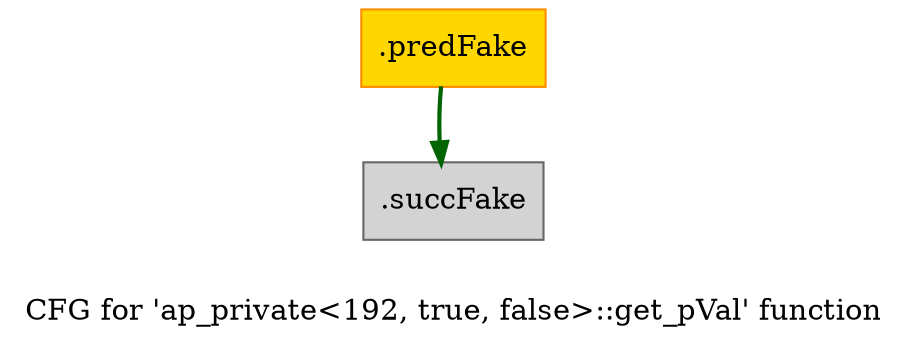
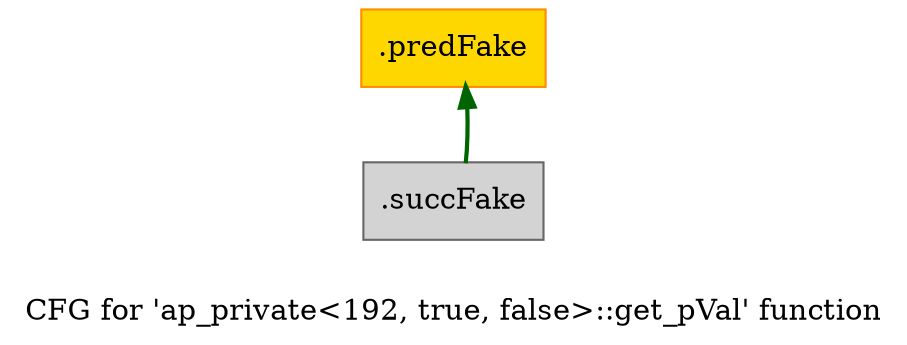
(439, 114) -> (467, 135)
